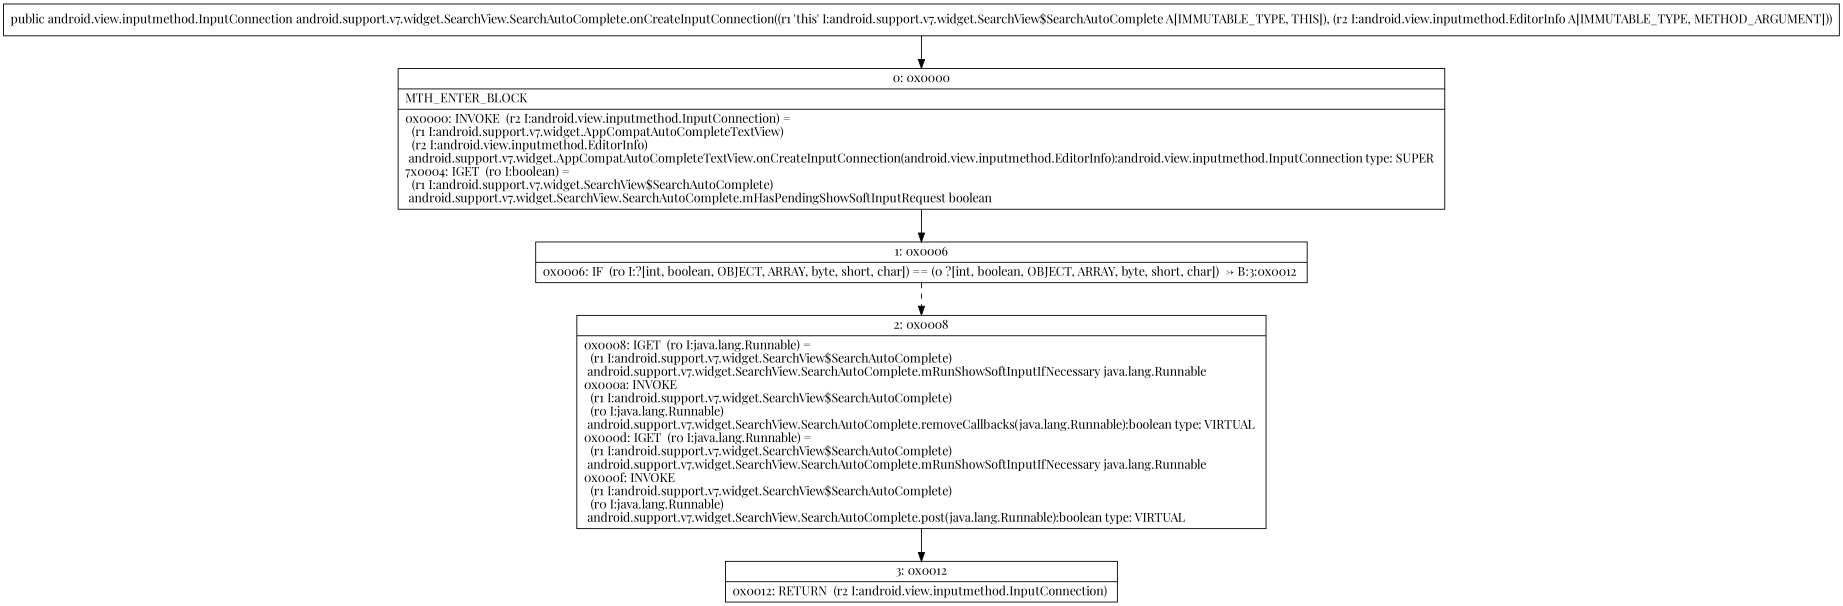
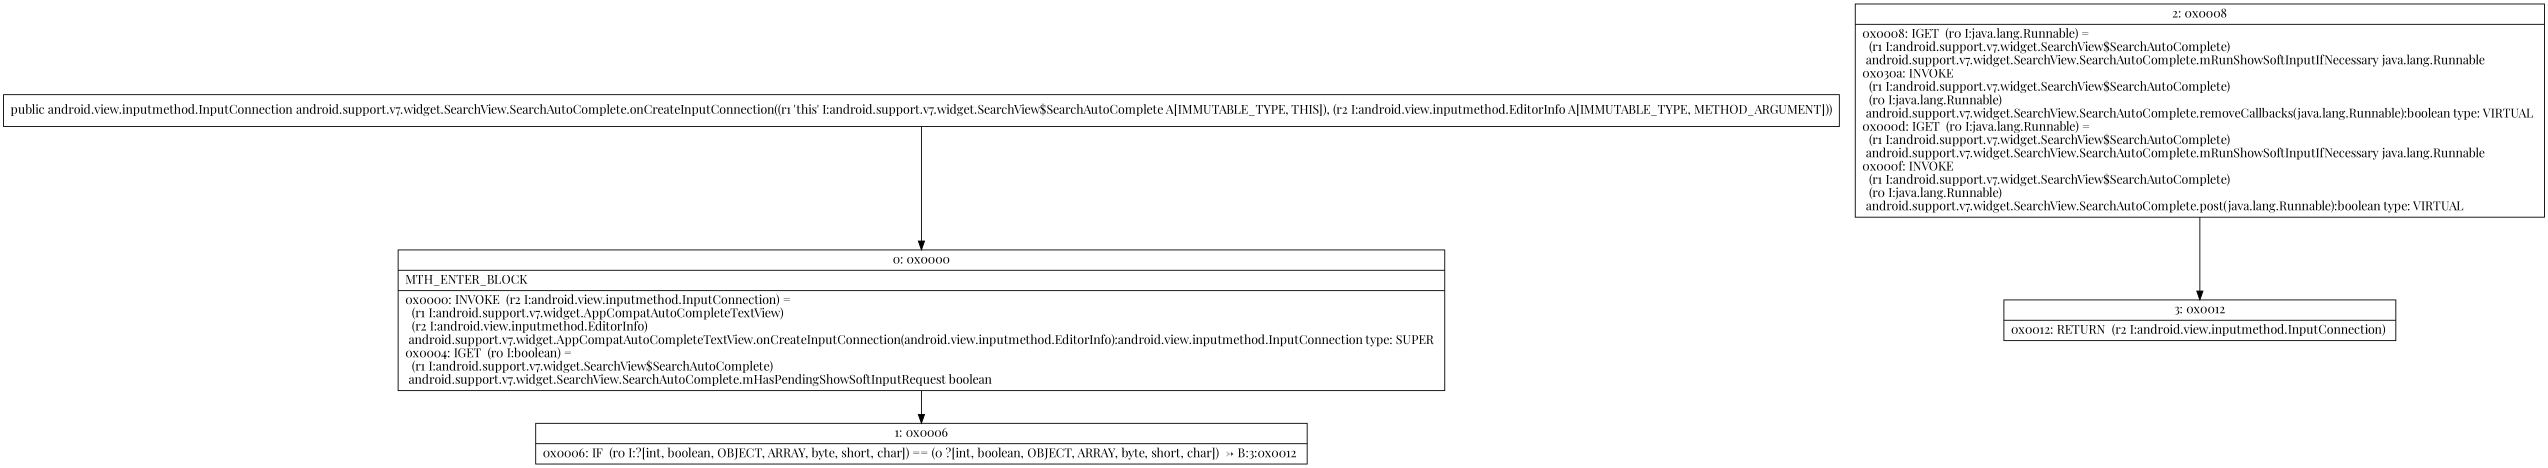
(489, 172) -> (491, 353)
(921, 295) -> none
(634, 385) -> (1911, 74)
